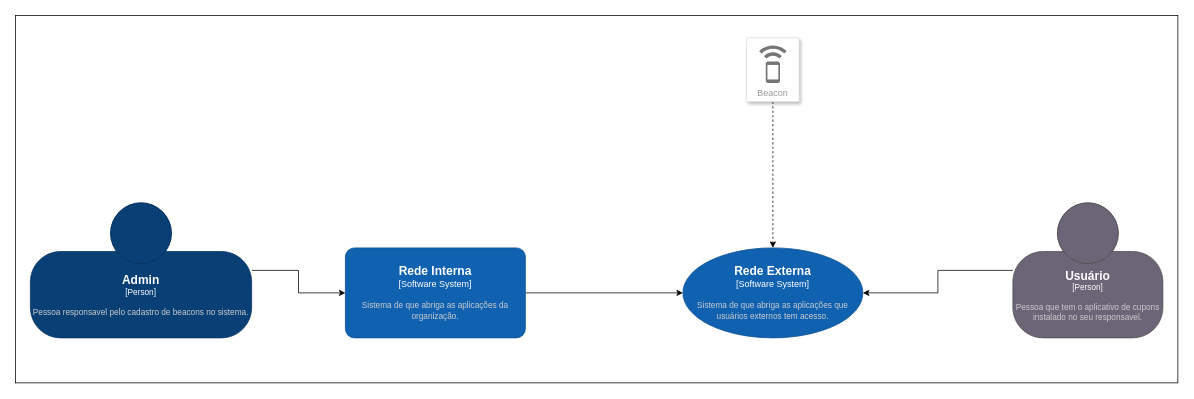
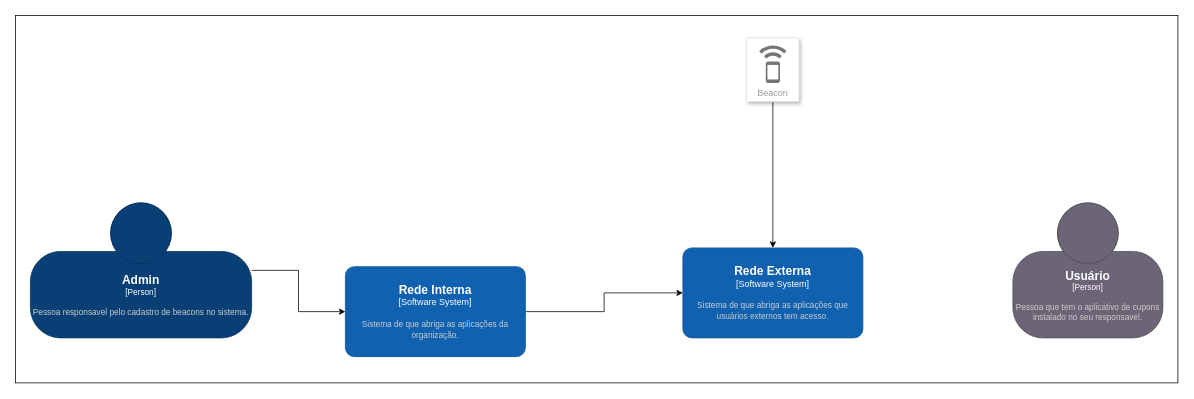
(773, 172) -> (773, 172)
(975, 270) -> none
(435, 293) -> (435, 312)
(773, 293) -> (773, 293)
